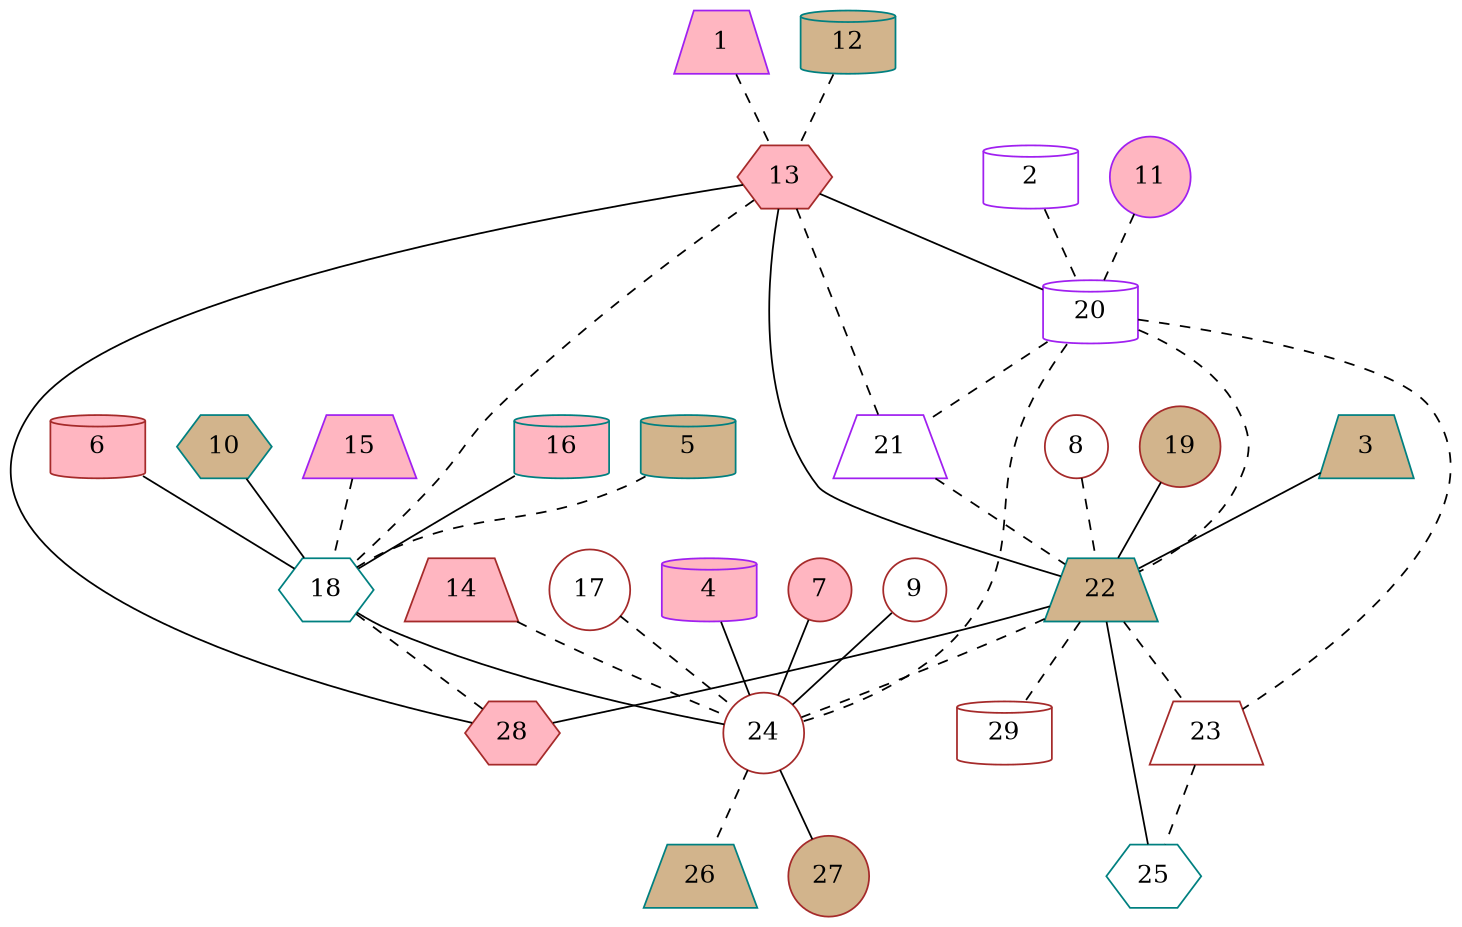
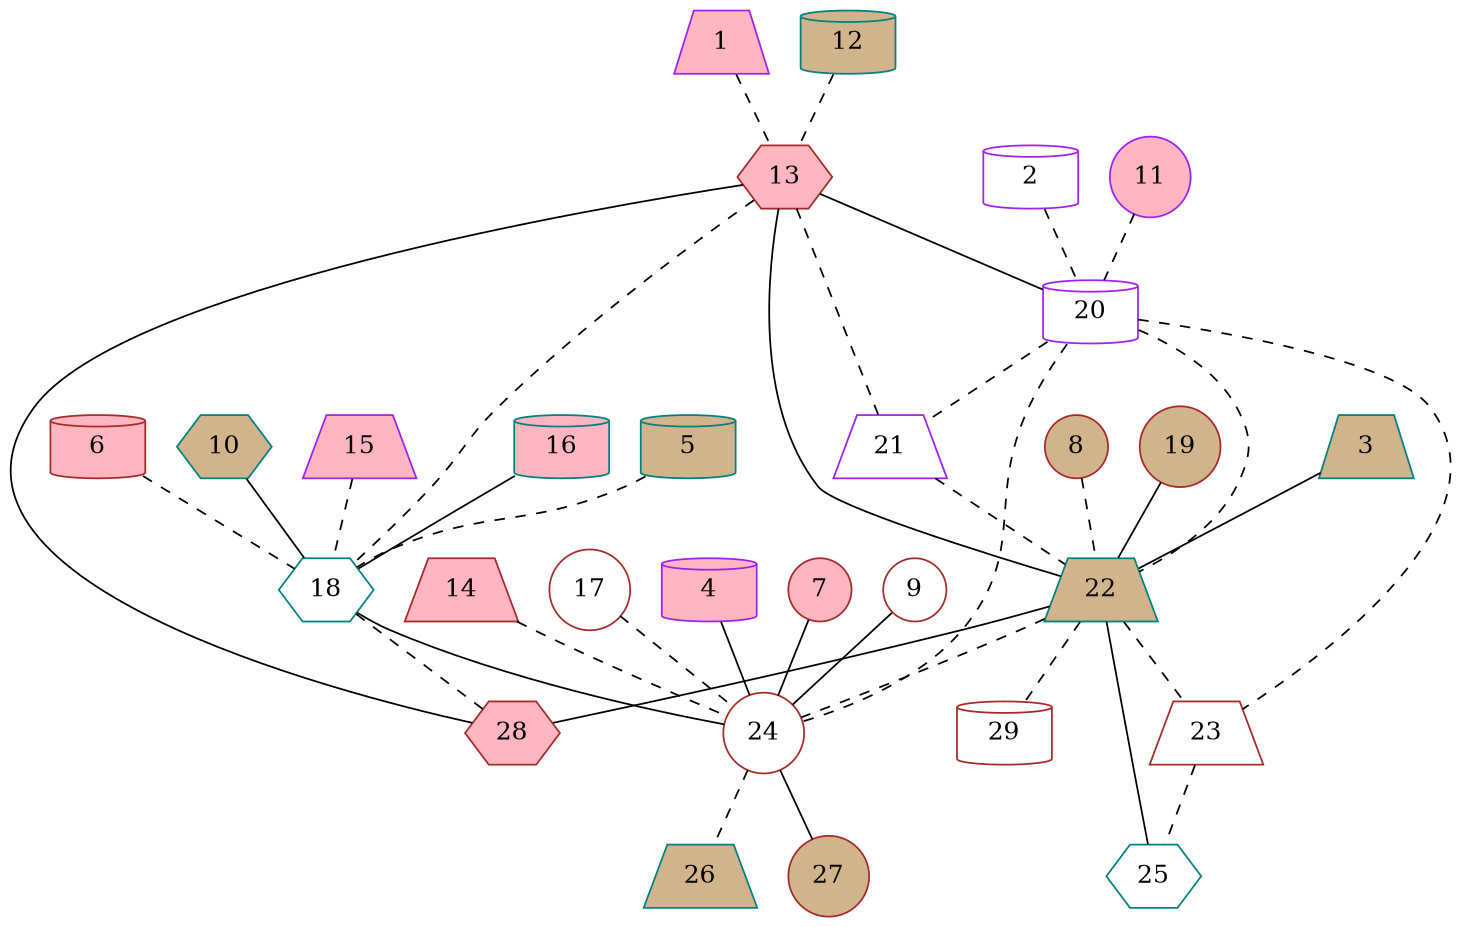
(1076, 447) -> (1076, 447)
(219, 522) -> (219, 522)
